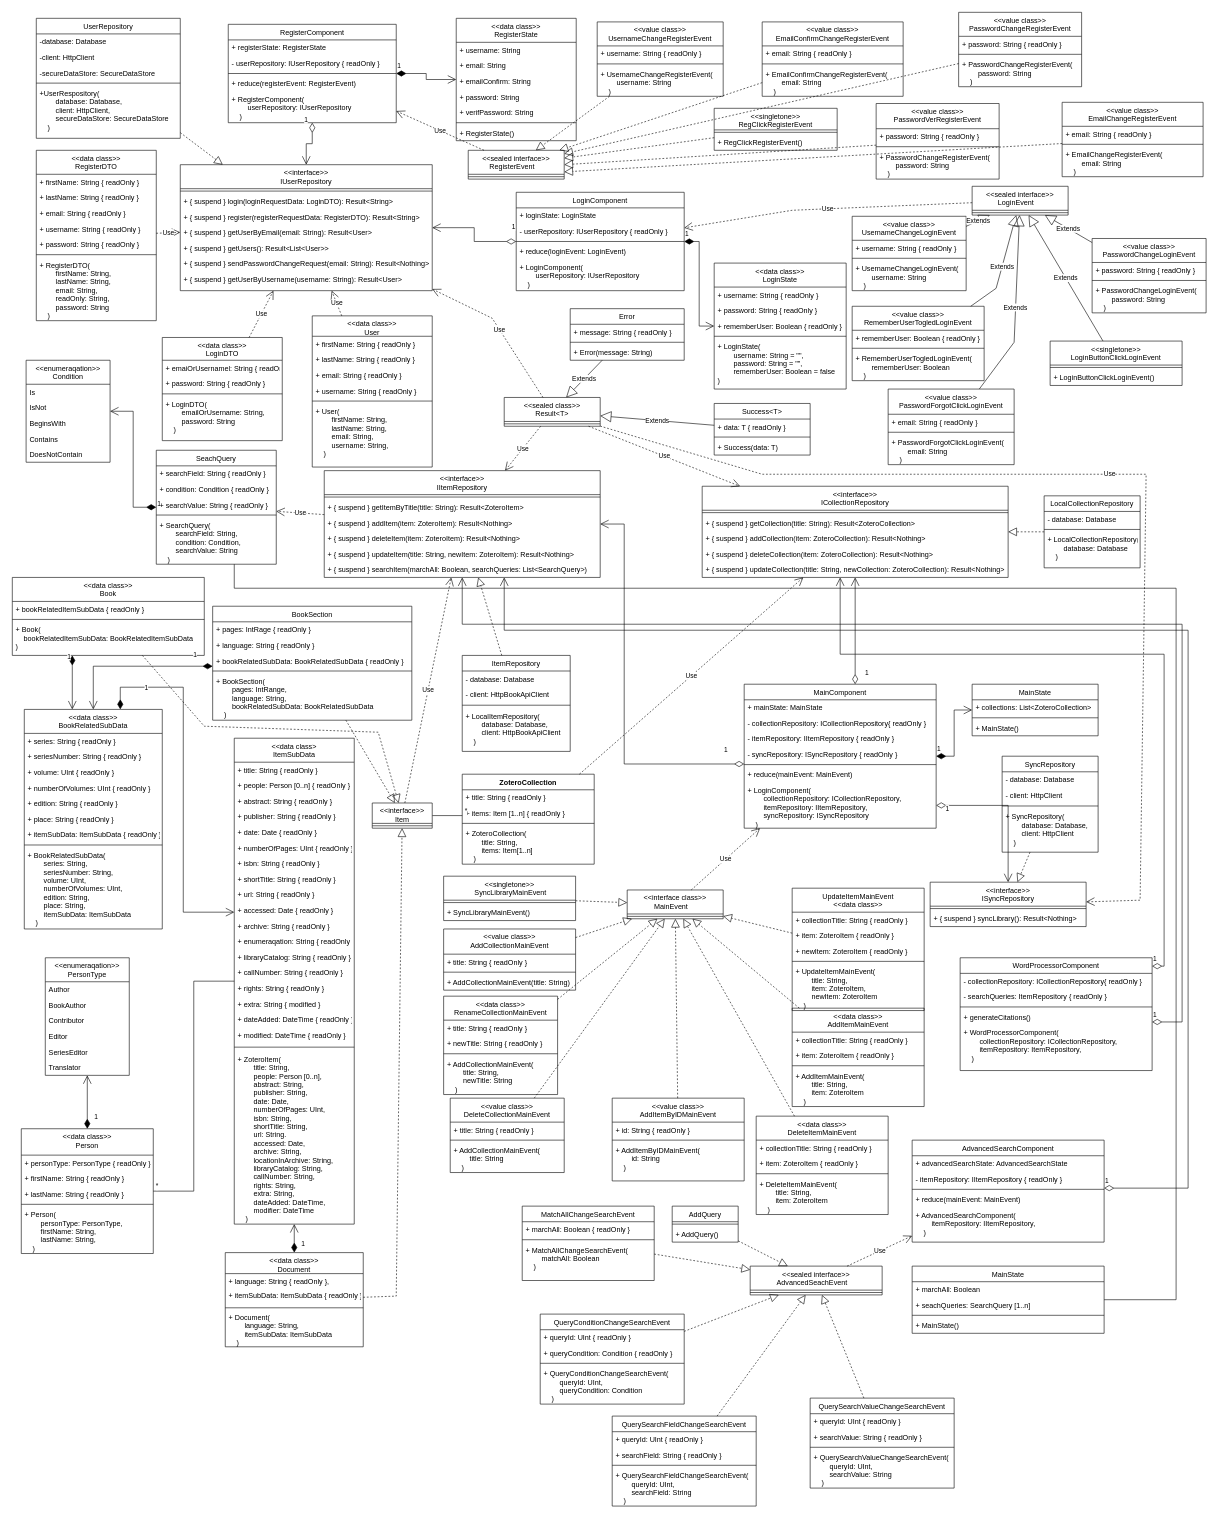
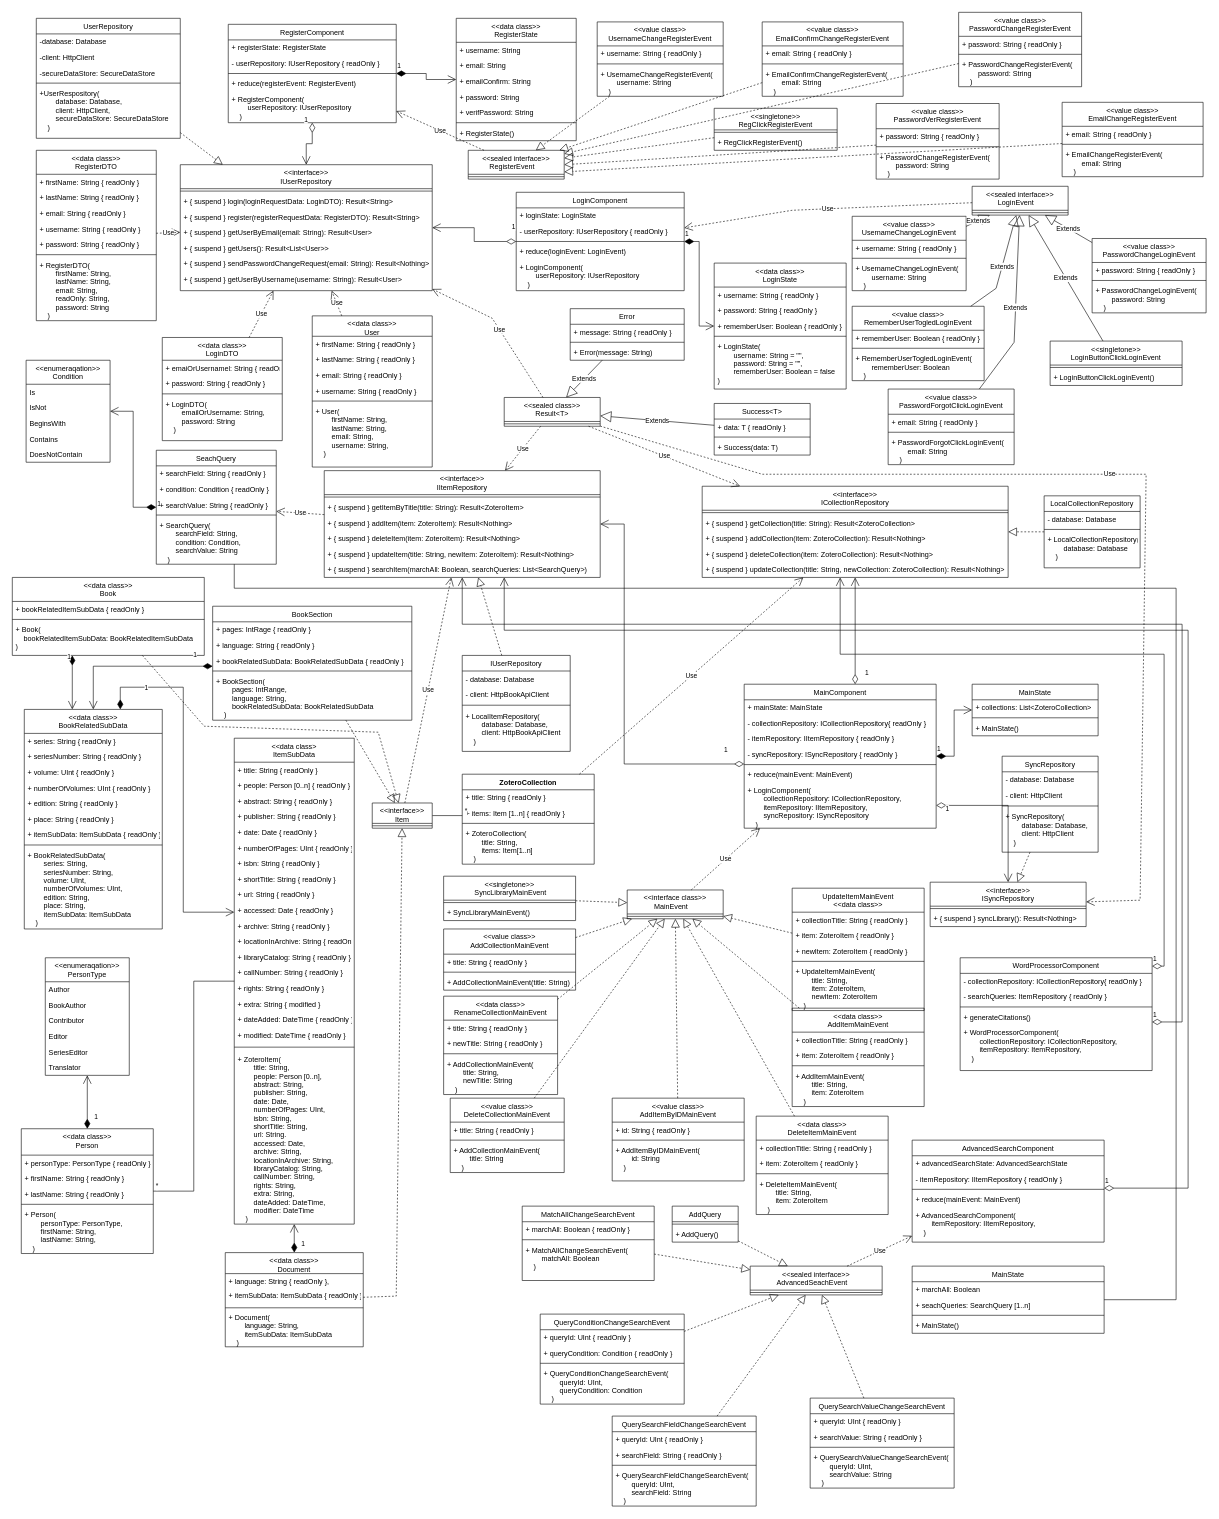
(516, 664) -> (516, 664)
(302, 942) -> (308, 942)
